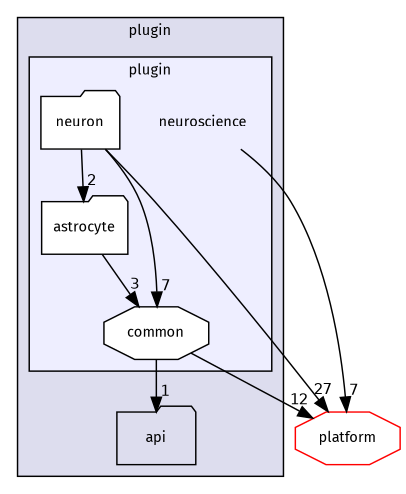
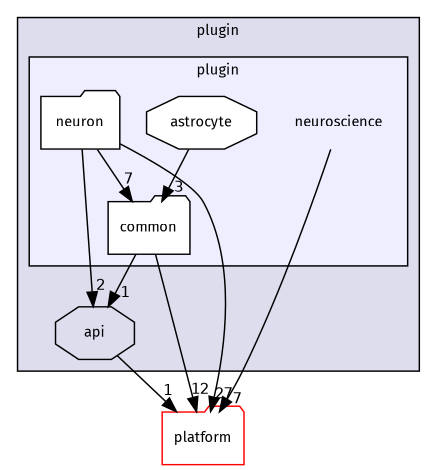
(82, 168) -> (87, 220)
(85, 228) -> (202, 123)
(156, 333) -> (149, 228)
none -> (144, 381)
(156, 438) -> (95, 333)
(348, 438) -> (203, 438)
